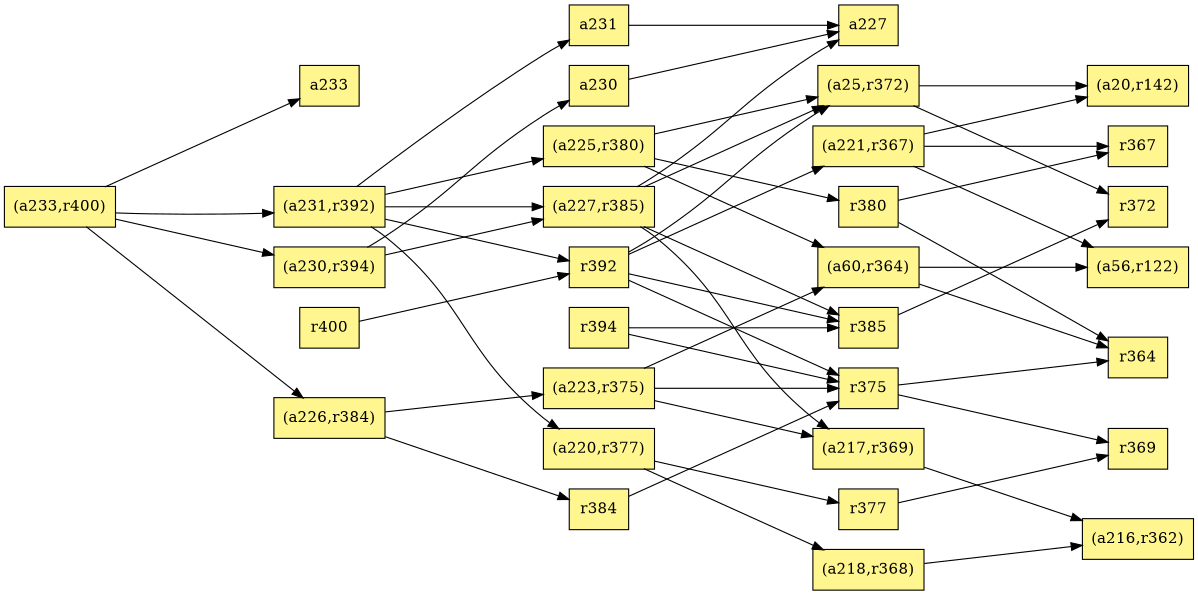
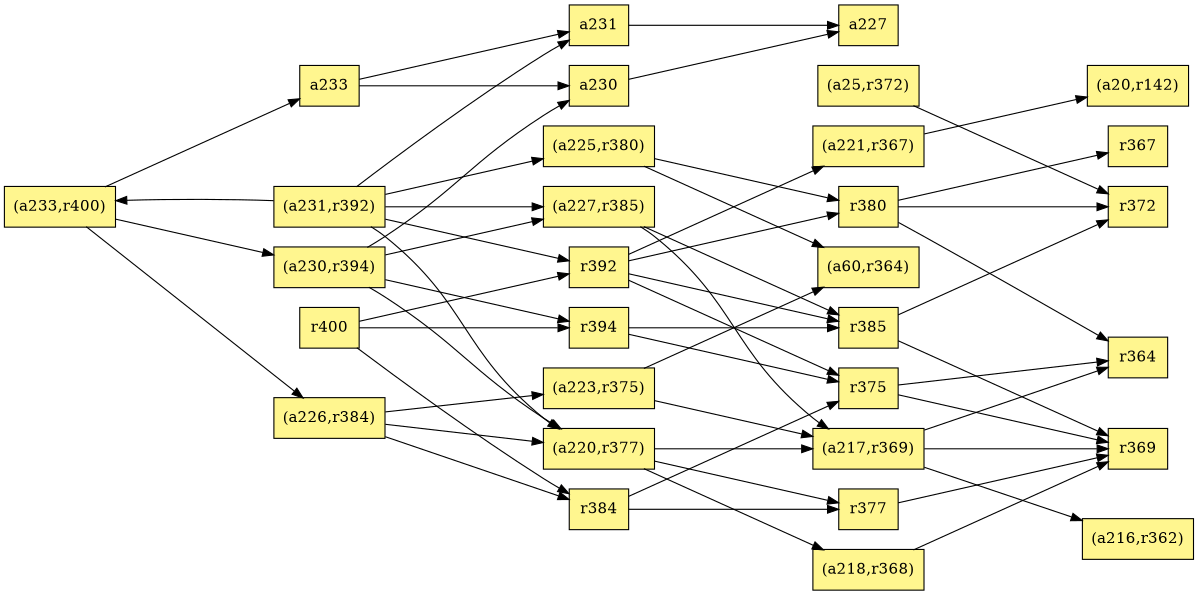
none -> (459, 57)
none -> (458, 86)
(998, 86) -> none
(716, 120) -> none
(719, 128) -> none
(1024, 146) -> none
(729, 149) -> none
(725, 183) -> (728, 238)
none -> (997, 207)
(189, 214) -> (200, 199)
(1138, 267) -> none
none -> (480, 301)
(1008, 314) -> (1011, 401)
none -> (453, 328)
none -> (461, 354)
none -> (998, 386)
(741, 388) -> none
none -> (457, 420)
none -> (459, 433)
none -> (717, 449)
none -> (1011, 449)
none -> (713, 509)
(998, 555) -> (1006, 508)
